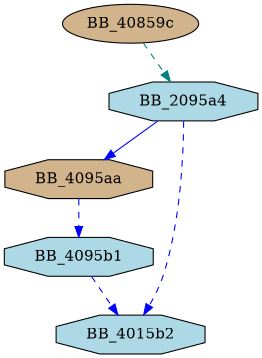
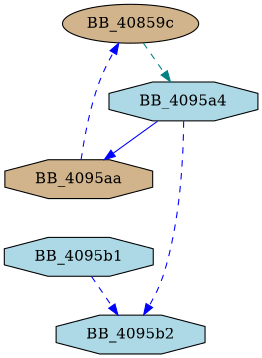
(183, 101) -> (183, 101)
(79, 213) -> (92, 105)
(131, 335) -> (131, 335)
